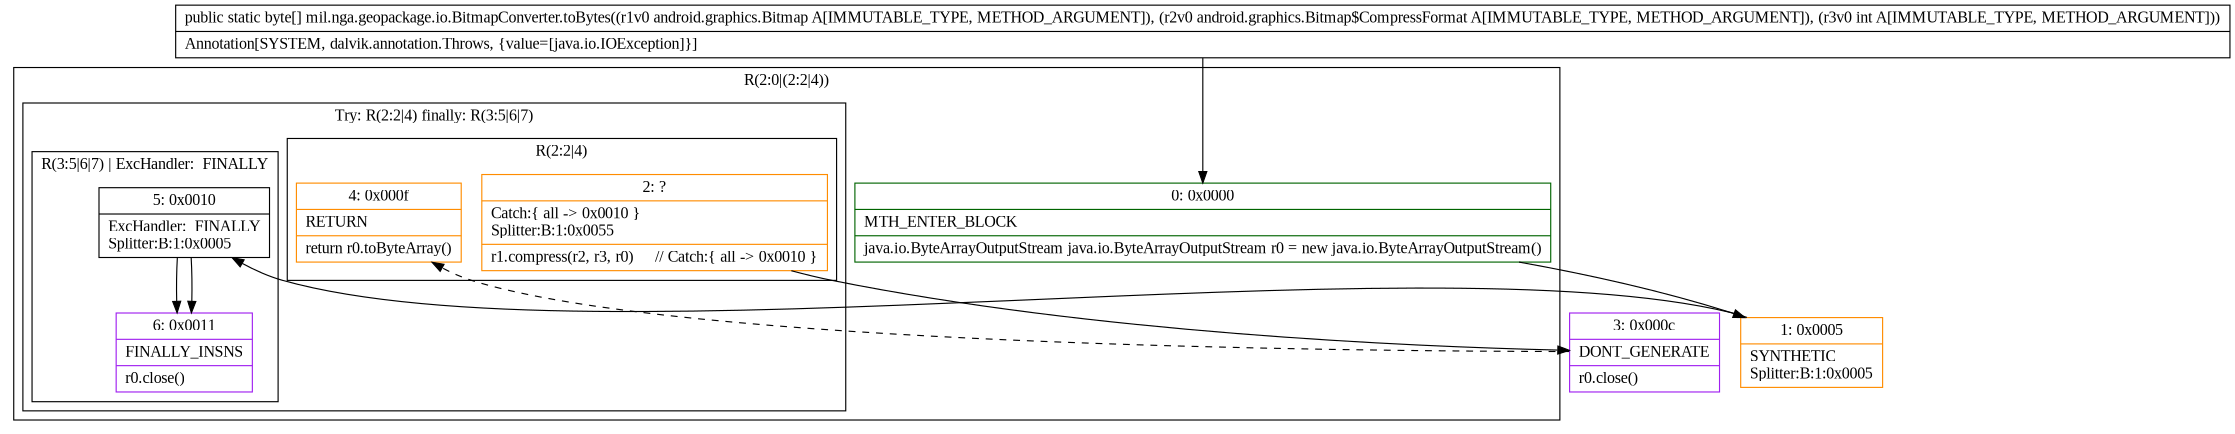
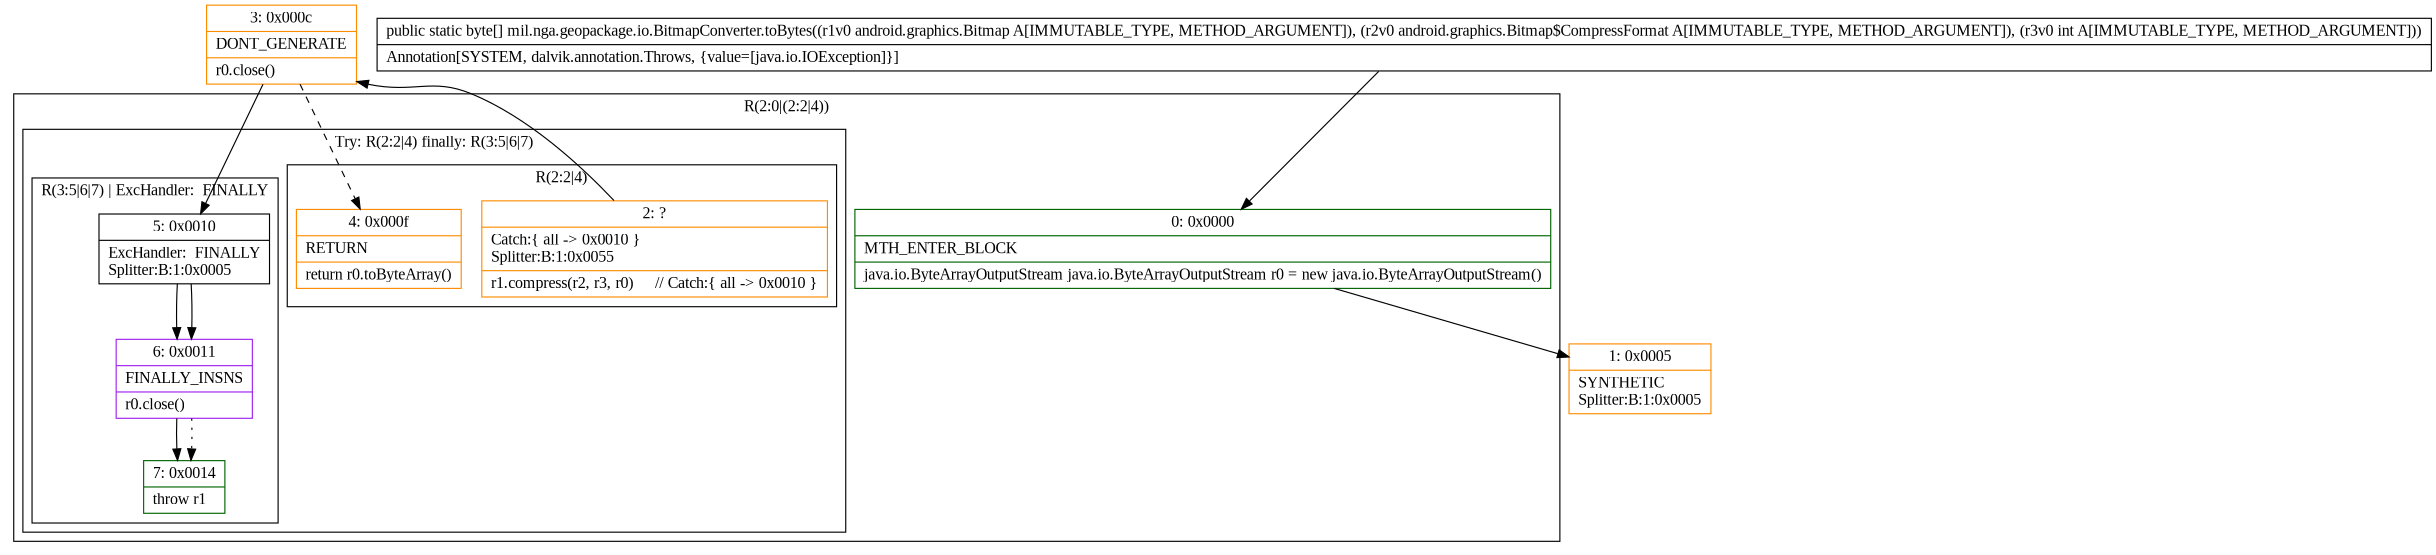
(1031, 300) -> (234, 144)
(1645, 352) -> (282, 45)
none -> (184, 487)
